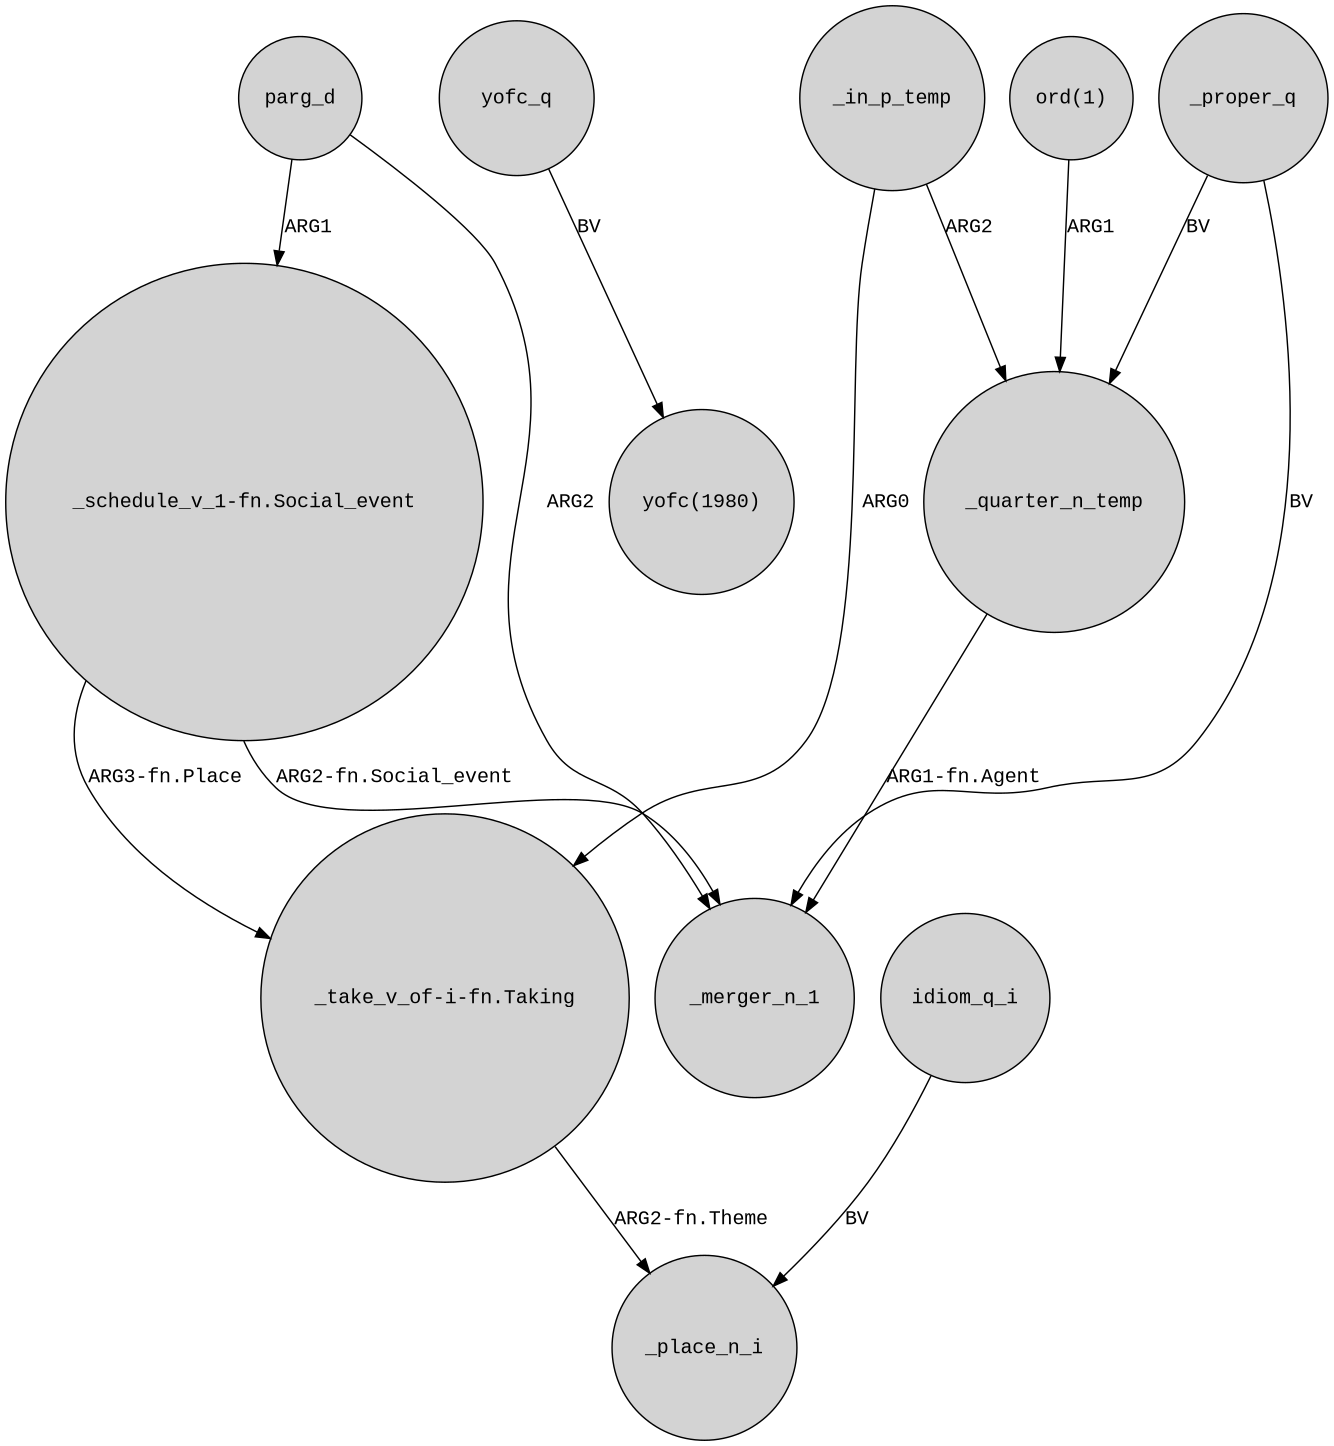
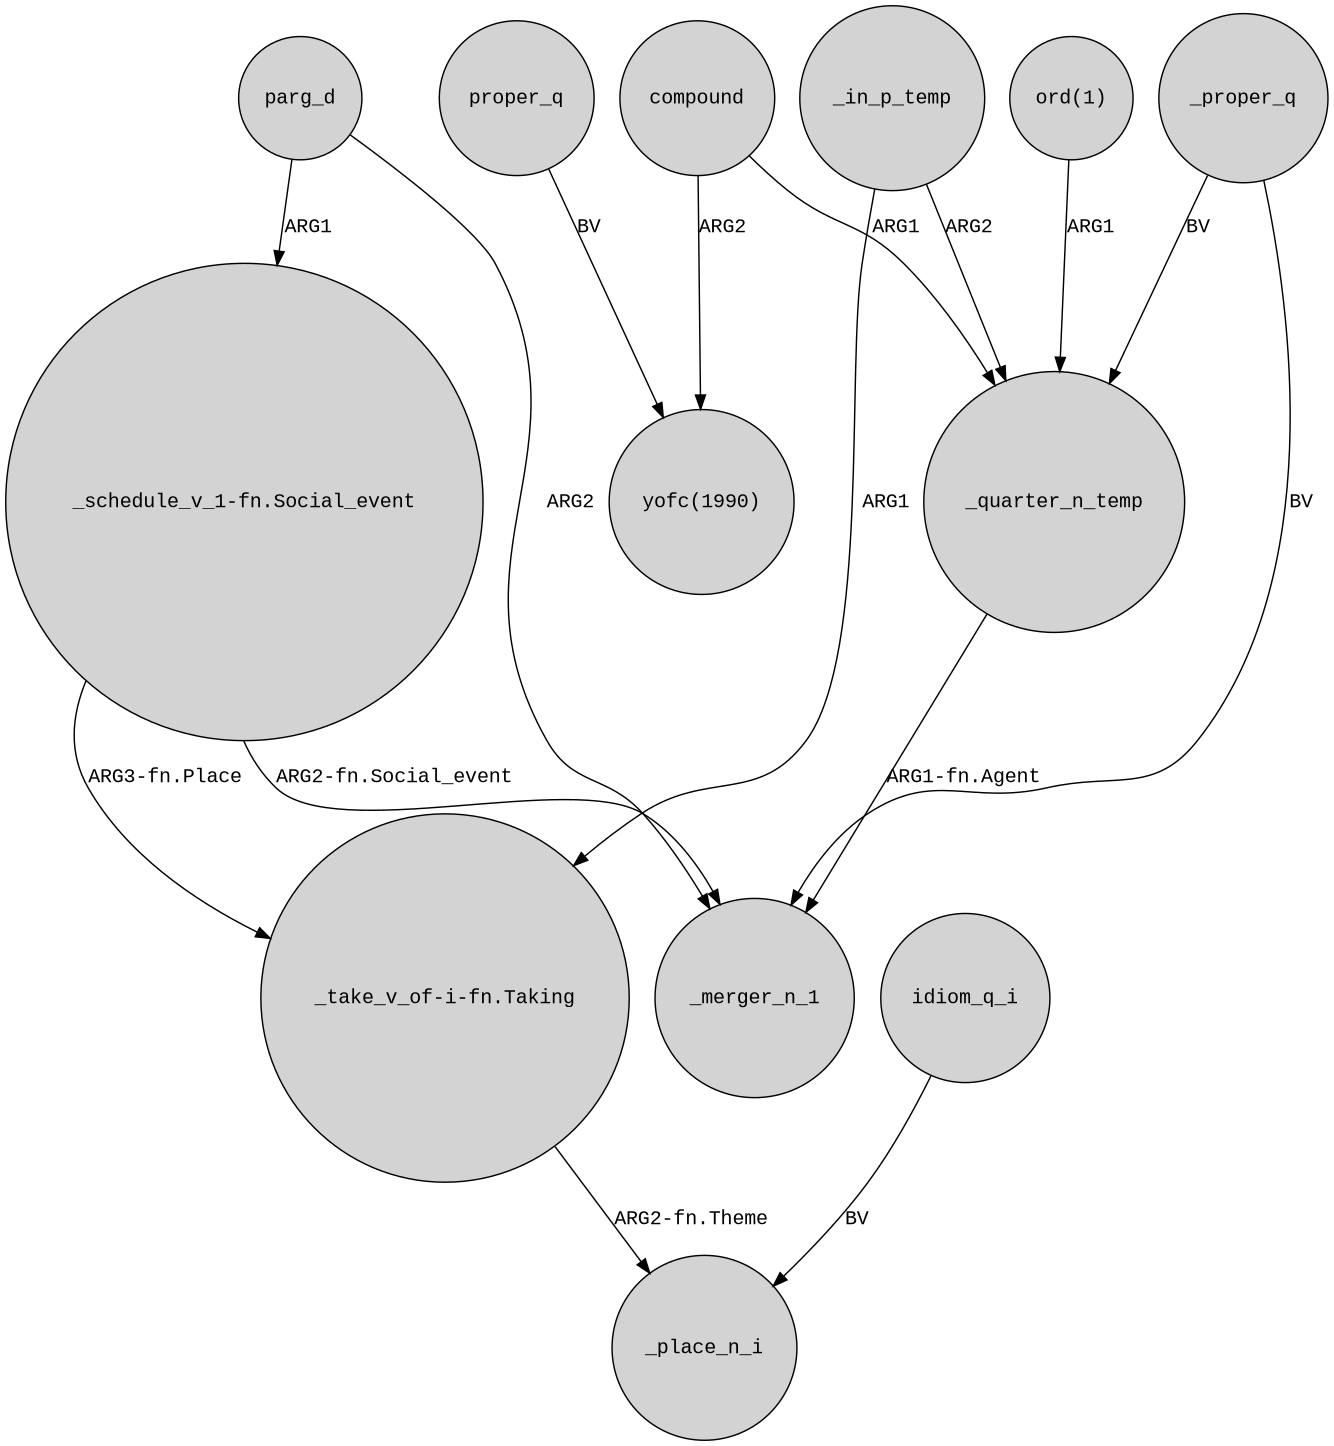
(517, 98) -> (517, 98)
none -> (697, 98)
(702, 502) -> (702, 502)
(887, 502) -> (887, 502)
